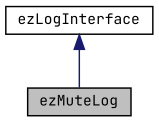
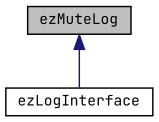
(79, 69) -> (79, 69)
